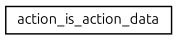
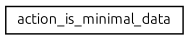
(89, 20) -> (94, 20)
